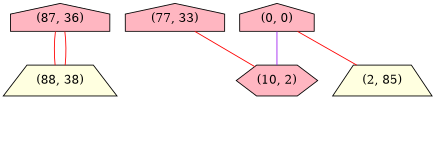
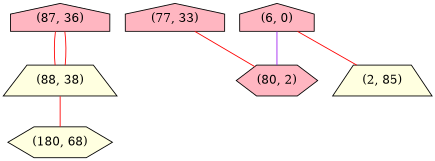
(277, 19) -> (277, 19)
(277, 81) -> (277, 81)
none -> (60, 142)
